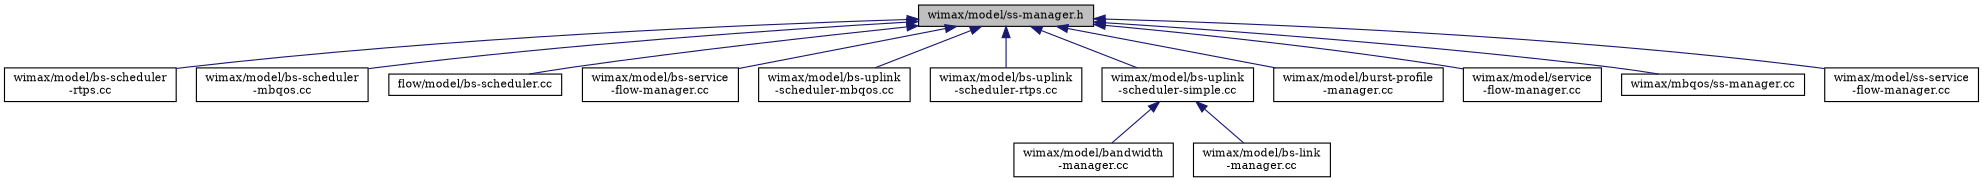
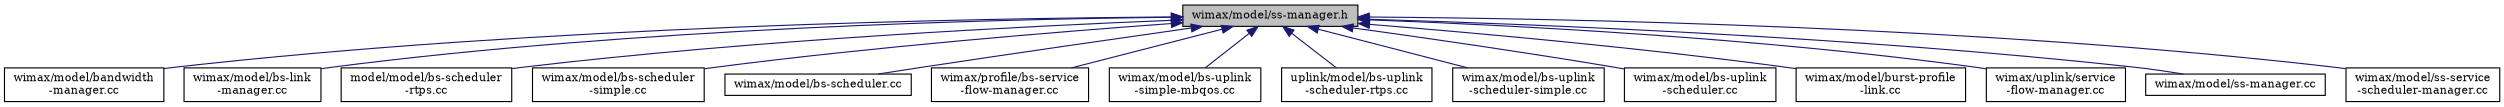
(90, 85) -> (426, 85)
(282, 85) -> (618, 85)
(475, 85) -> (818, 85)
(660, 85) -> (1010, 85)
(834, 85) -> (1185, 85)
(1006, 85) -> (1357, 85)
(1358, 85) -> (1881, 85)
(1532, 85) -> (2056, 85)
none -> (1700, 85)
(1713, 85) -> (2235, 85)
(1902, 85) -> (2423, 85)
(1131, 126) -> (616, 33)
(1224, 126) -> (618, 39)
